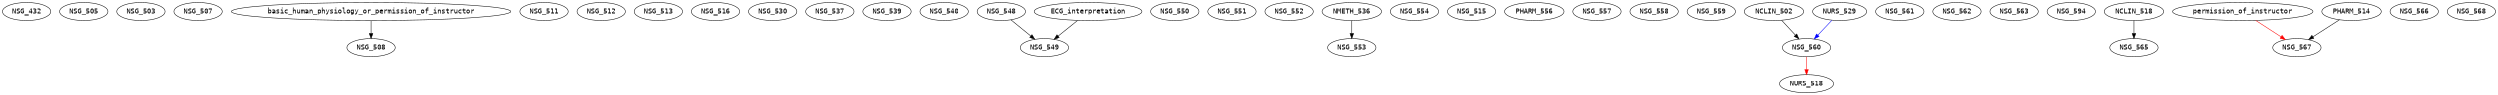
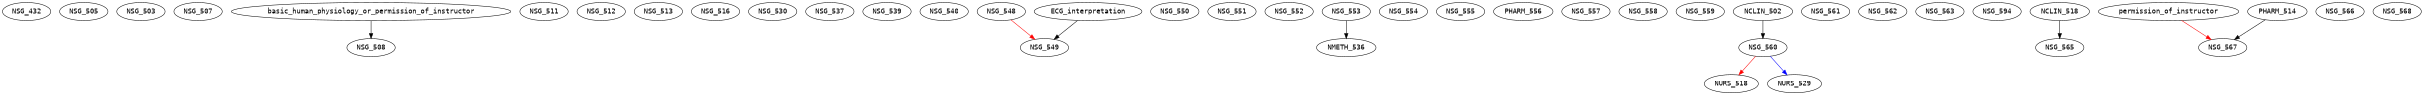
(1472, 12) -> (1461, 12)
(1352, 27) -> (1346, 27)
(1021, 28) -> (1021, 28)
(1825, 28) -> (1777, 64)
